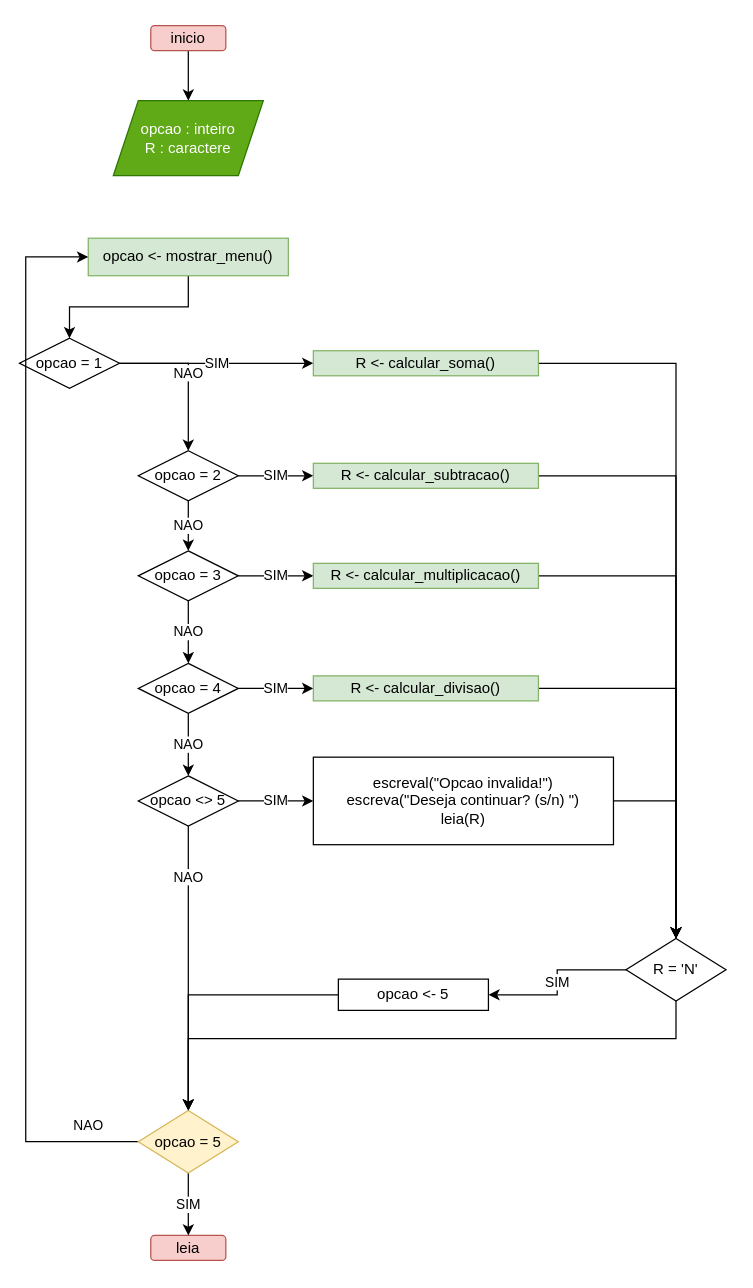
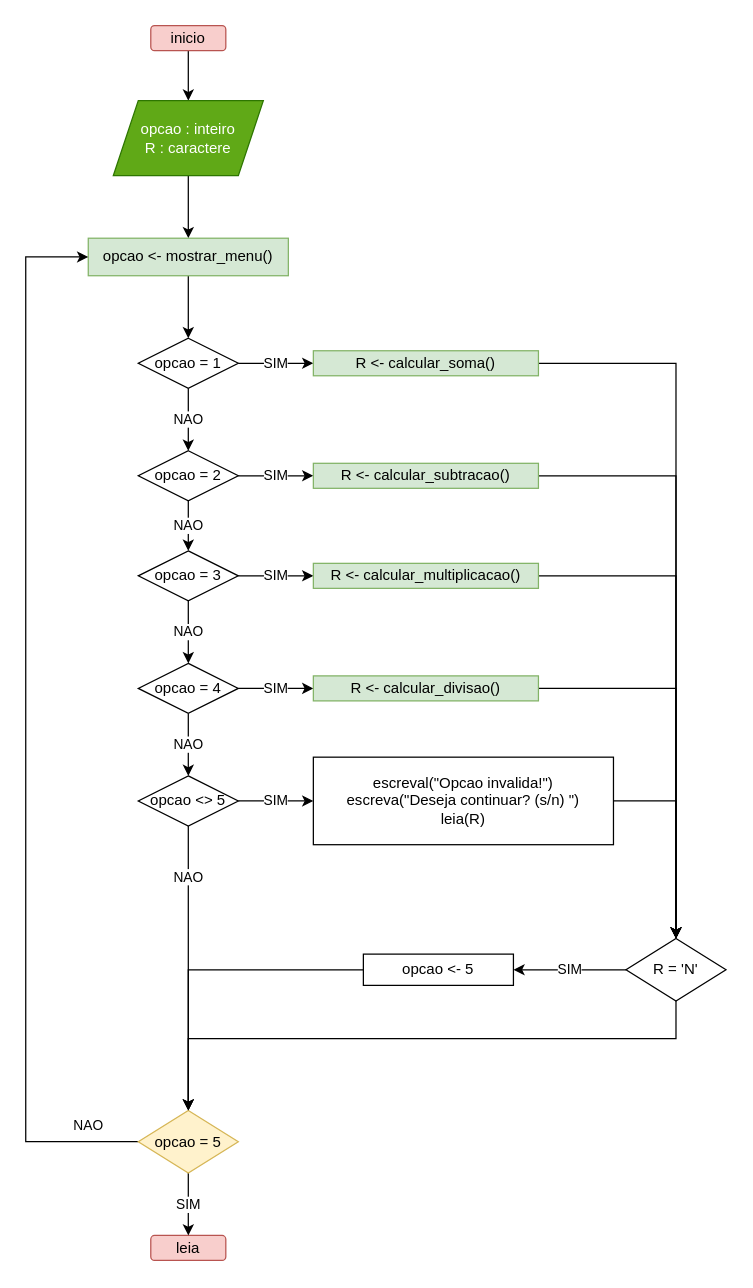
none -> (188, 203)
(69, 363) -> (188, 363)
(413, 994) -> (438, 969)
